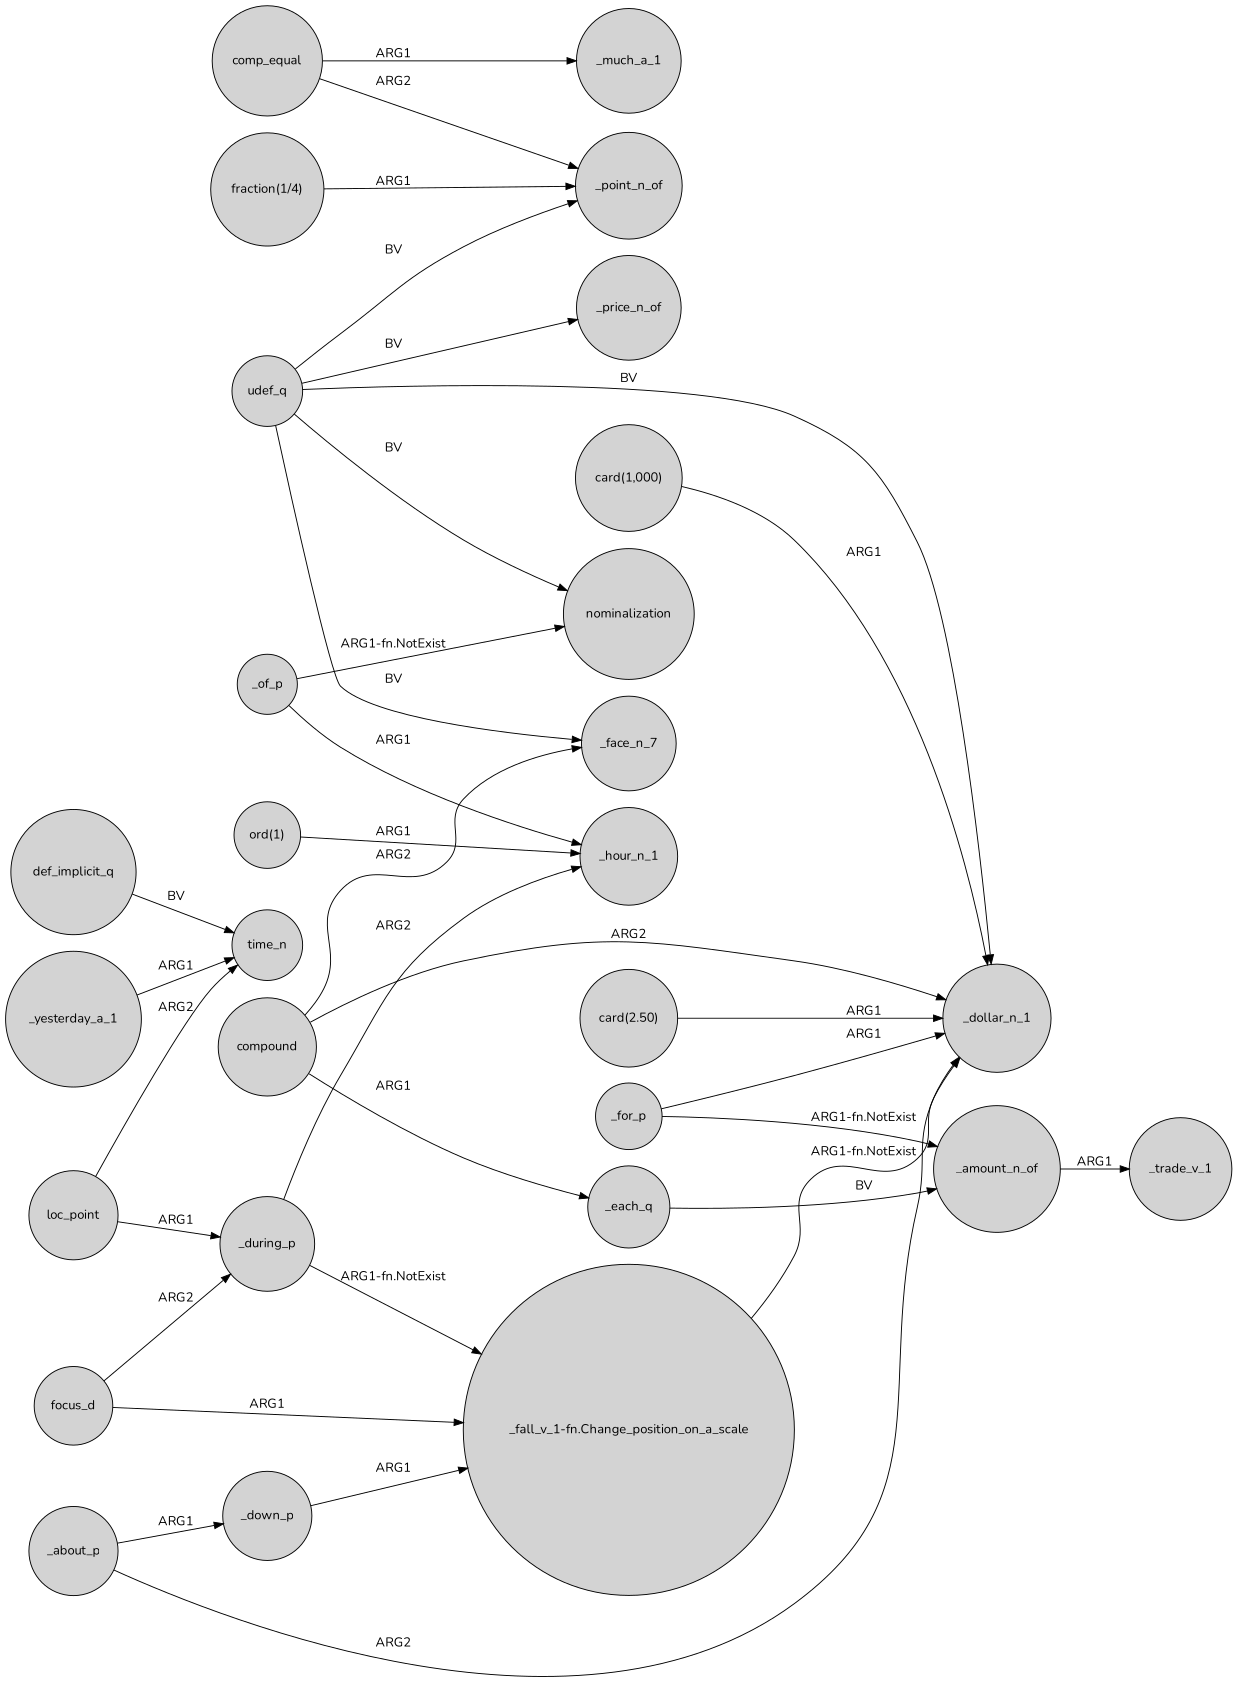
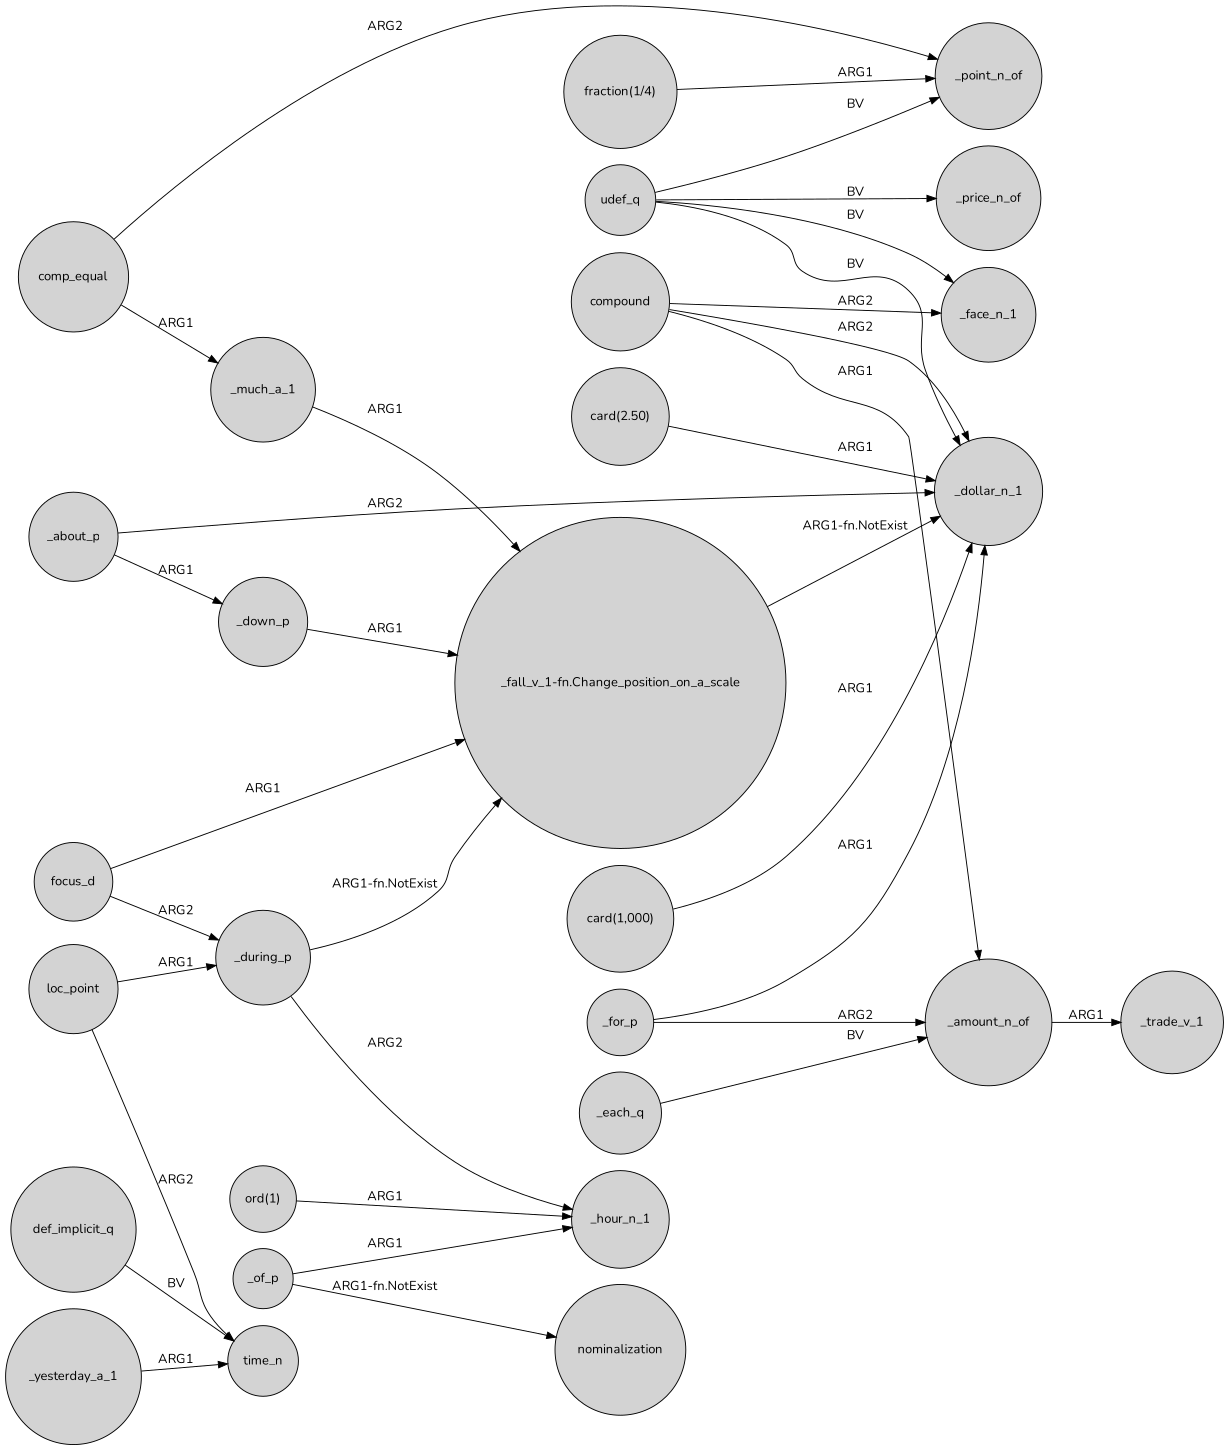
none -> (422, 462)
(419, 511) -> none
(629, 744) -> (989, 315)
(864, 1118) -> (856, 1015)
(439, 1147) -> (926, 557)
